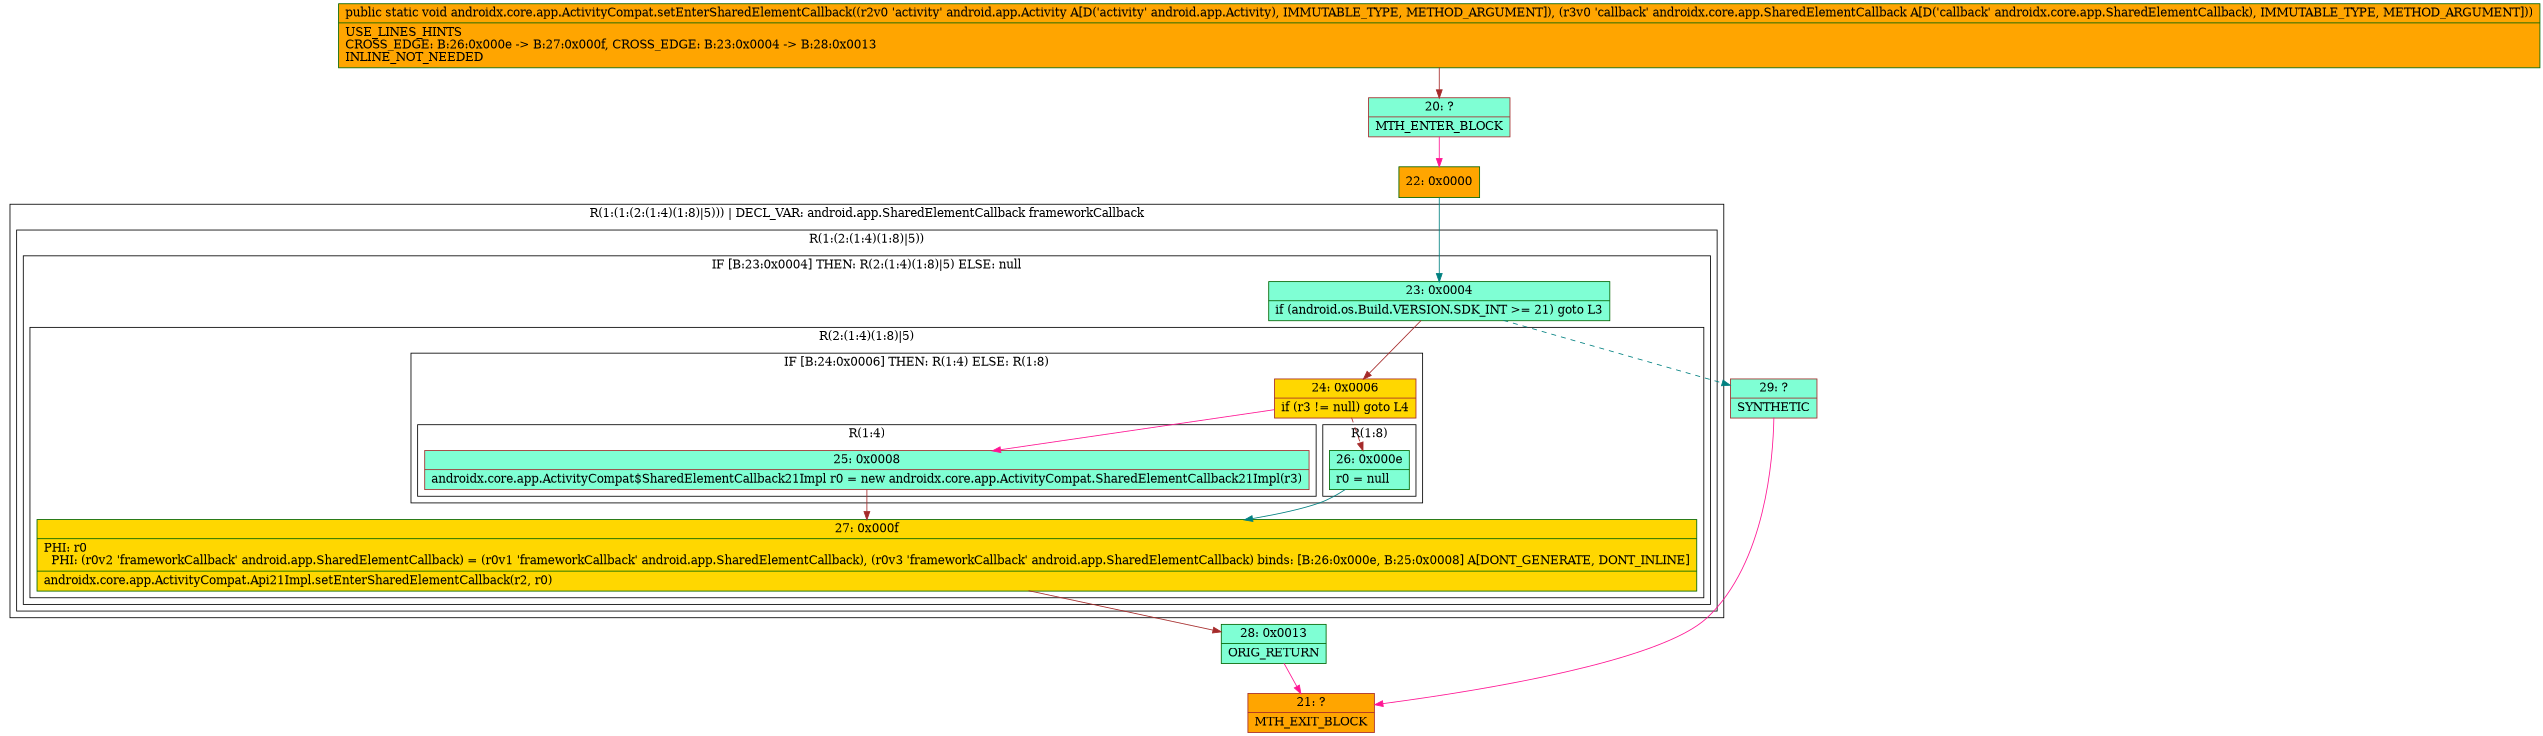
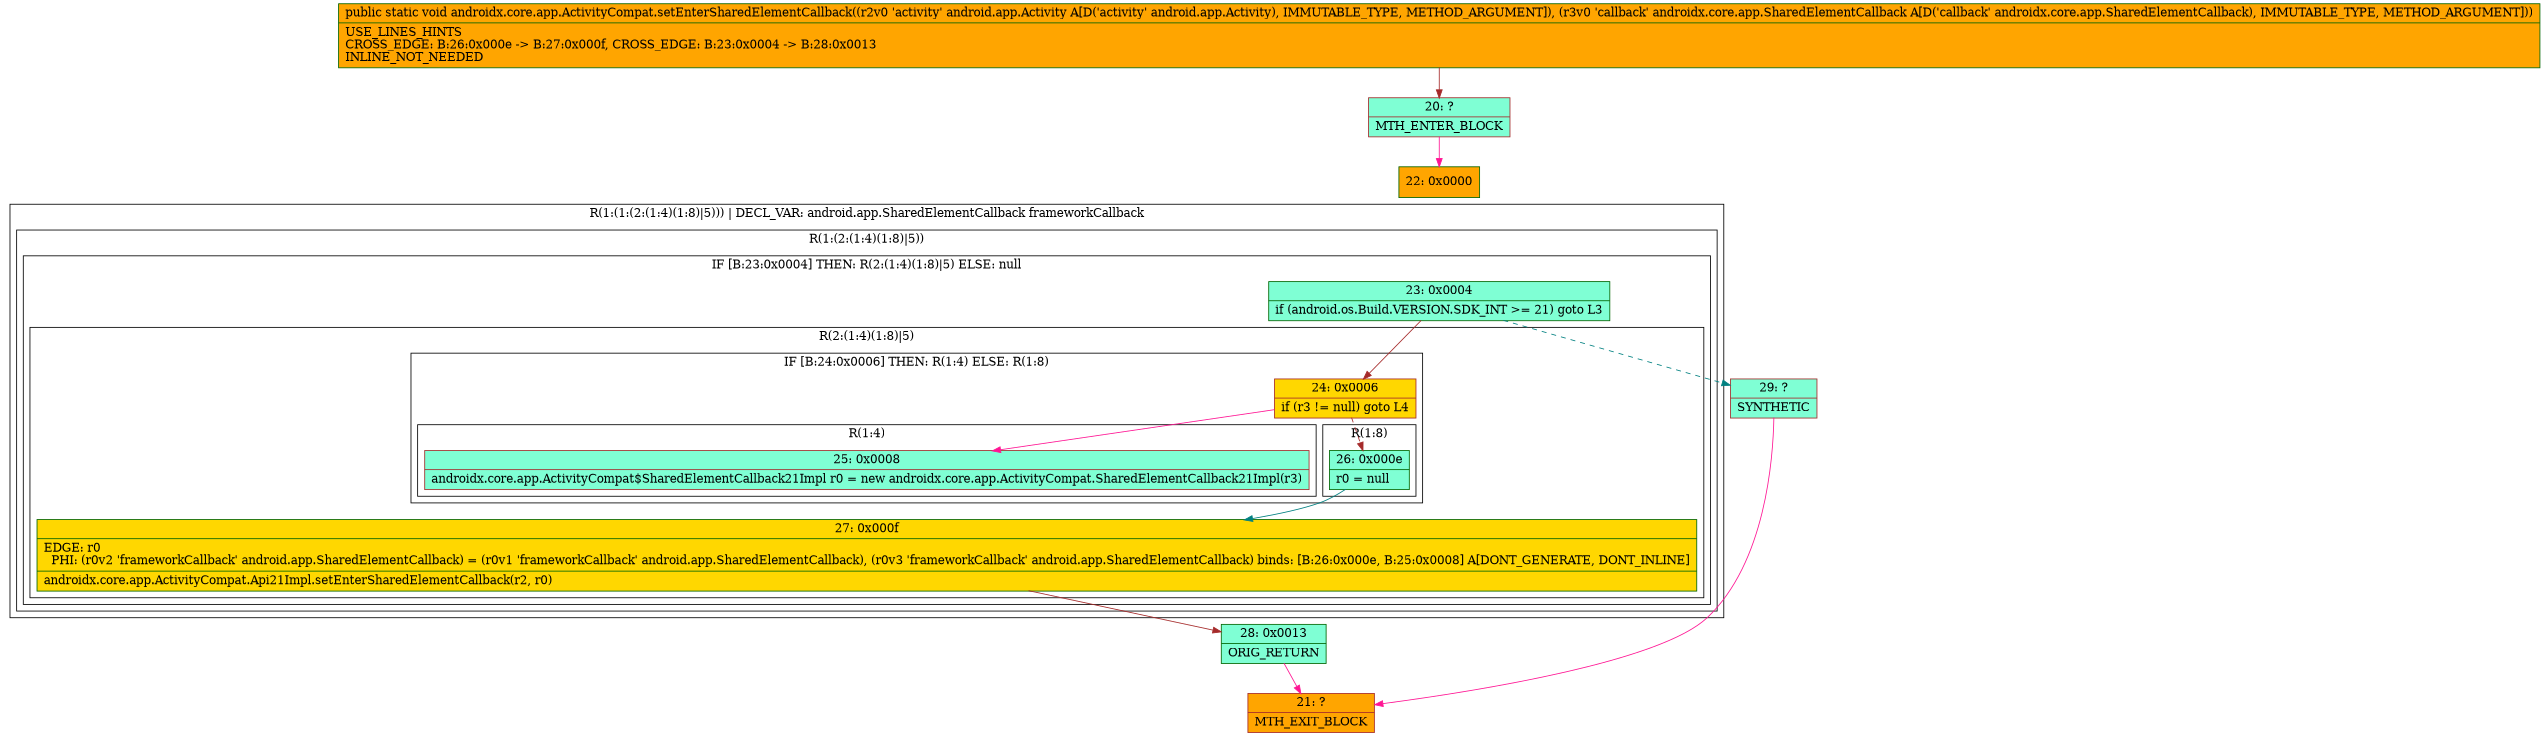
(1439, 235) -> none
(867, 500) -> none
(67, 548) -> (74, 548)
